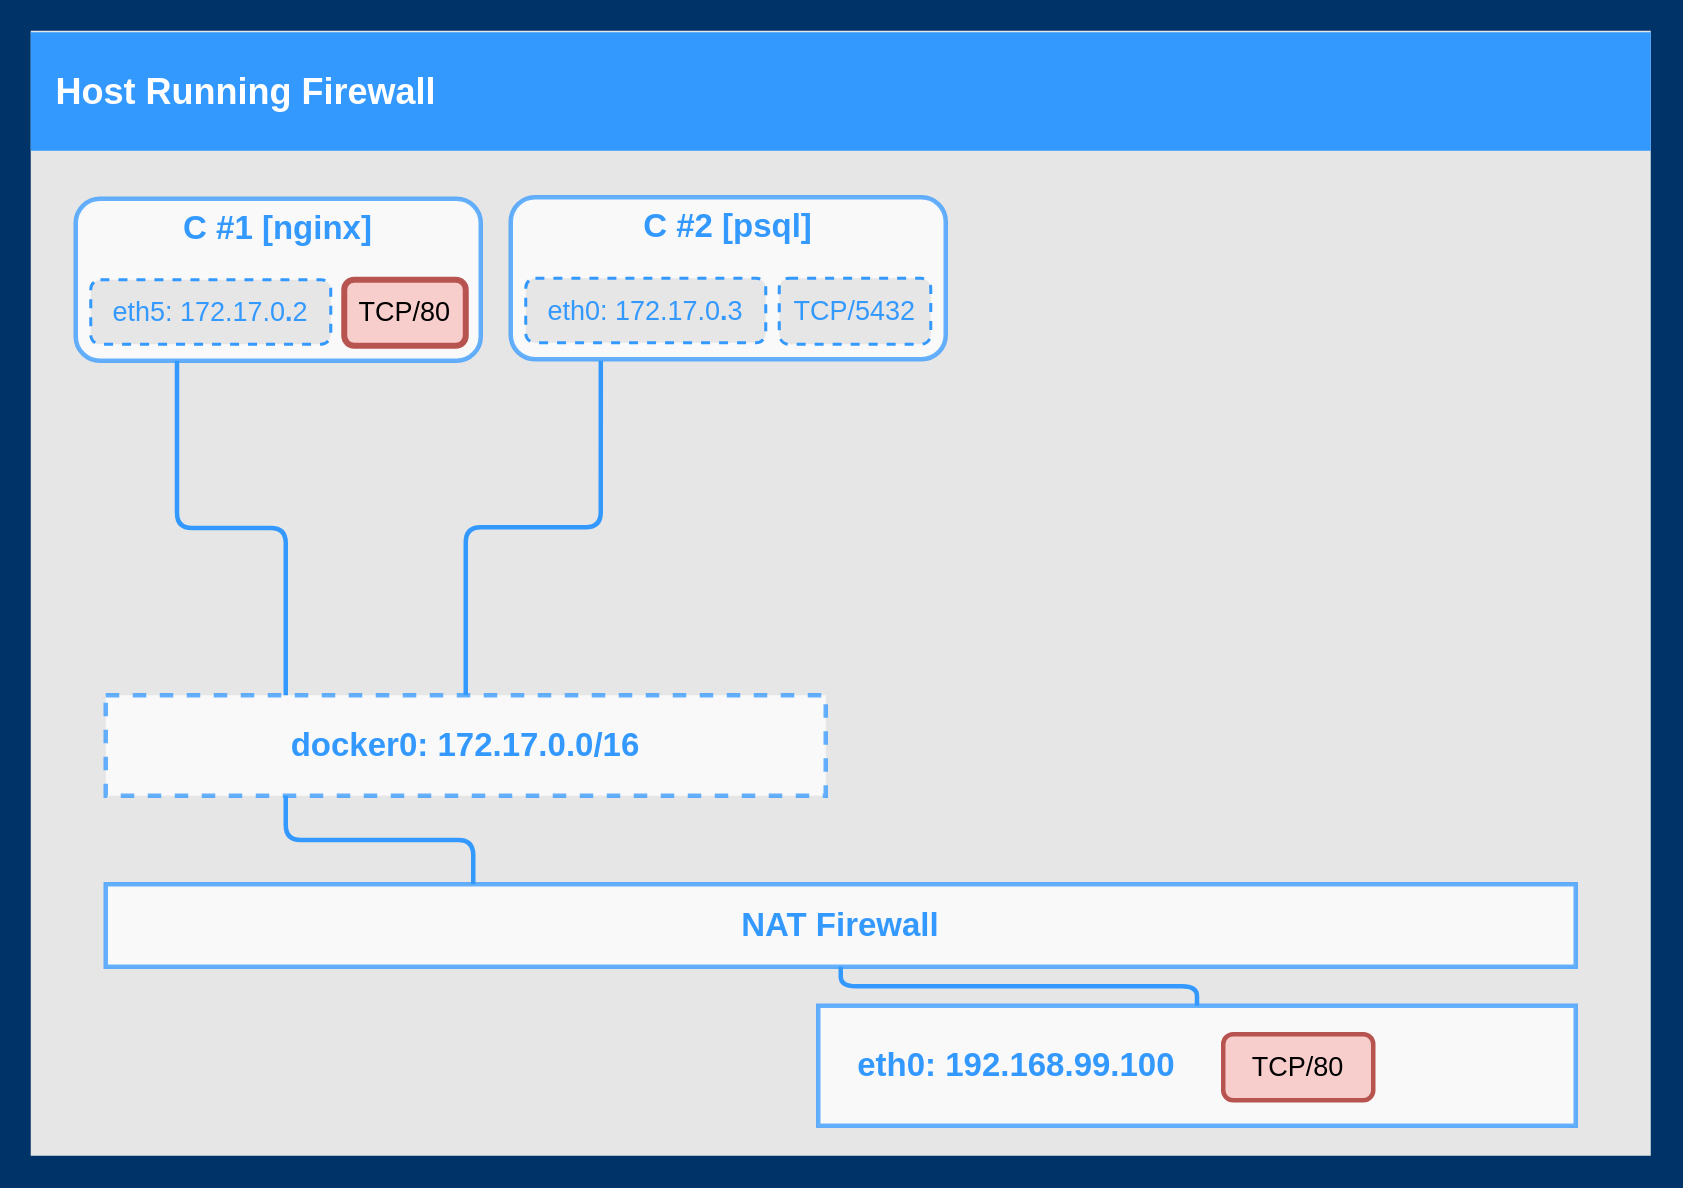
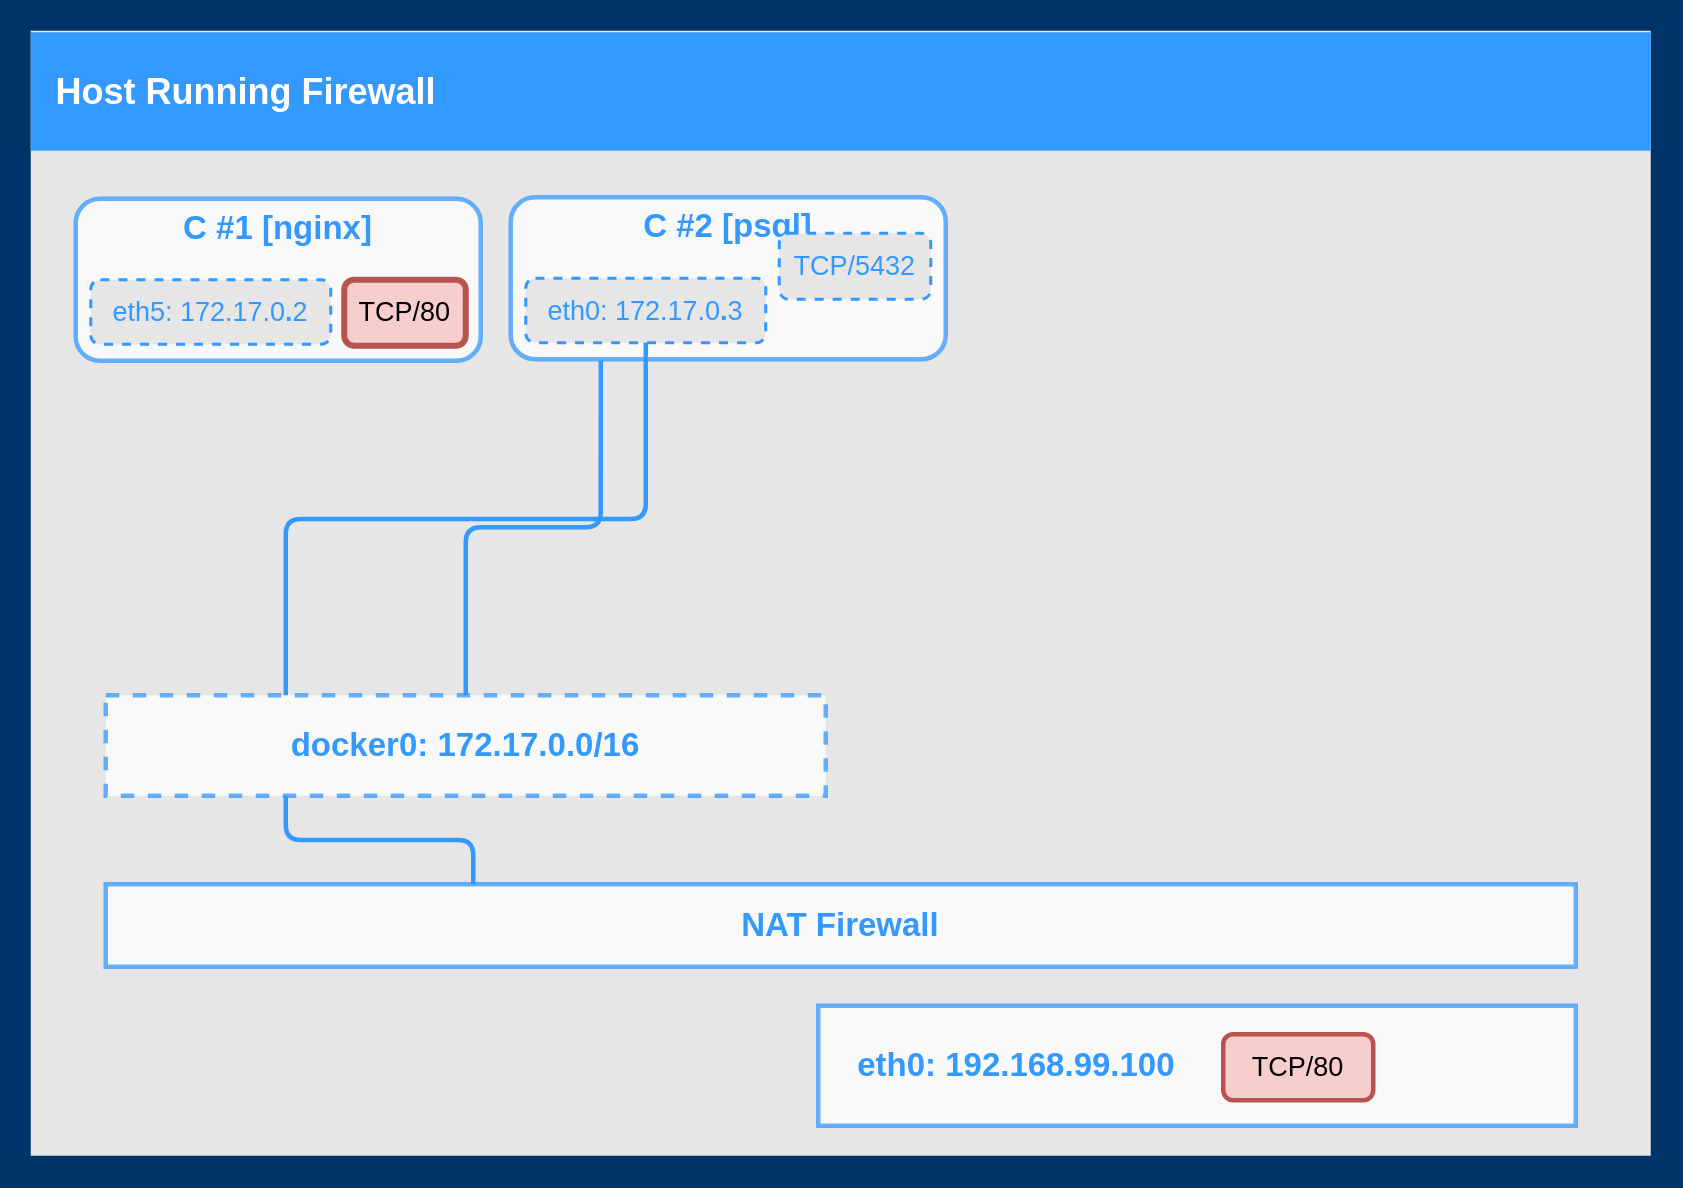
(855, 311) -> (855, 266)
(177, 495) -> (544, 519)
(1019, 986) -> none
